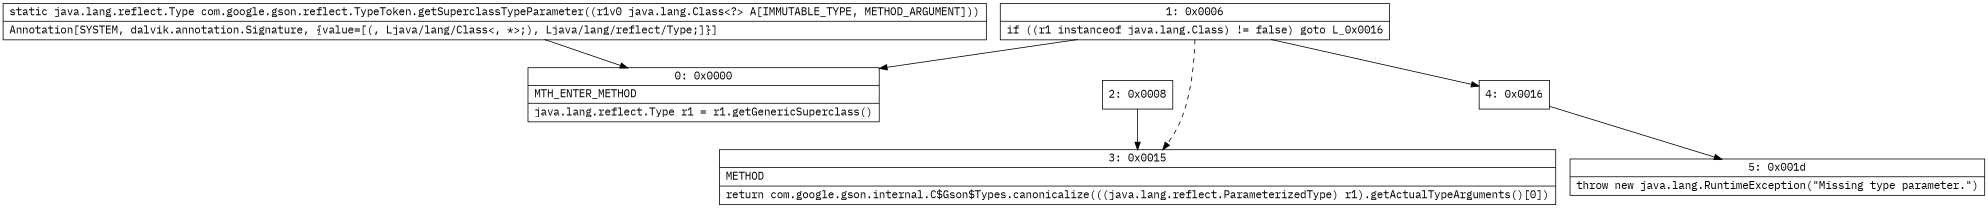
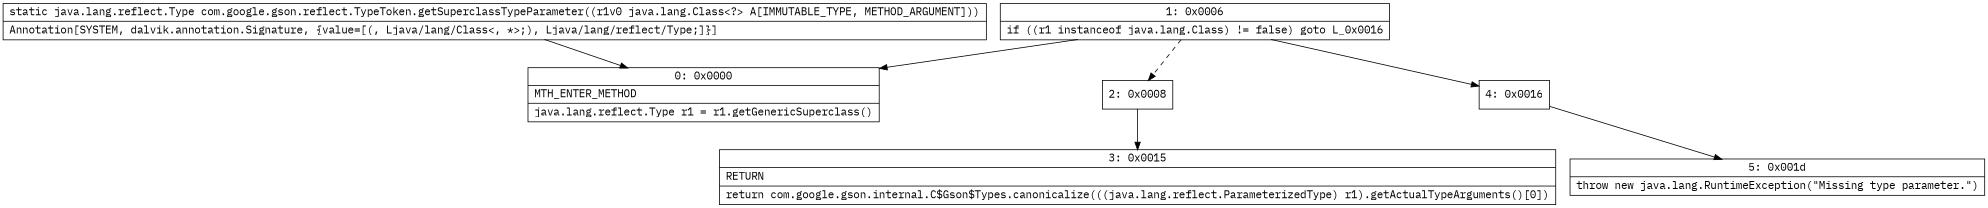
(1189, 94) -> (1167, 57)
(745, 176) -> (745, 176)
